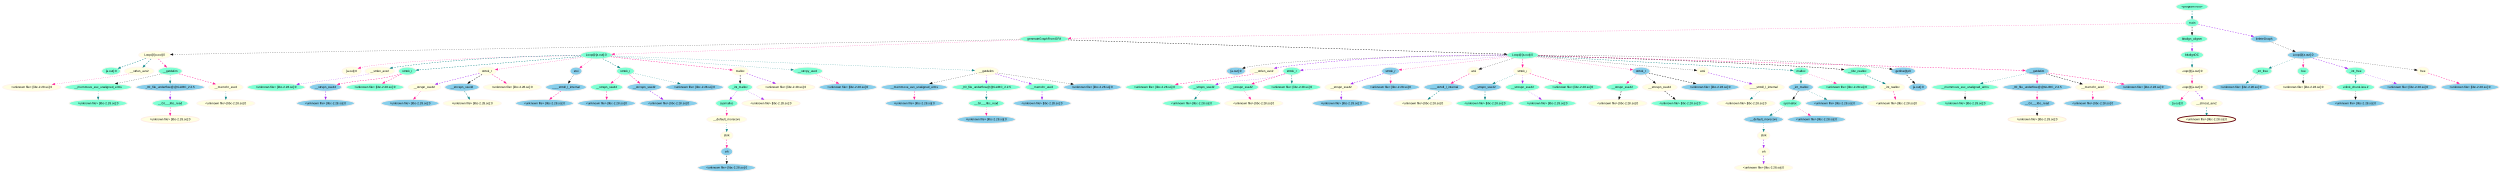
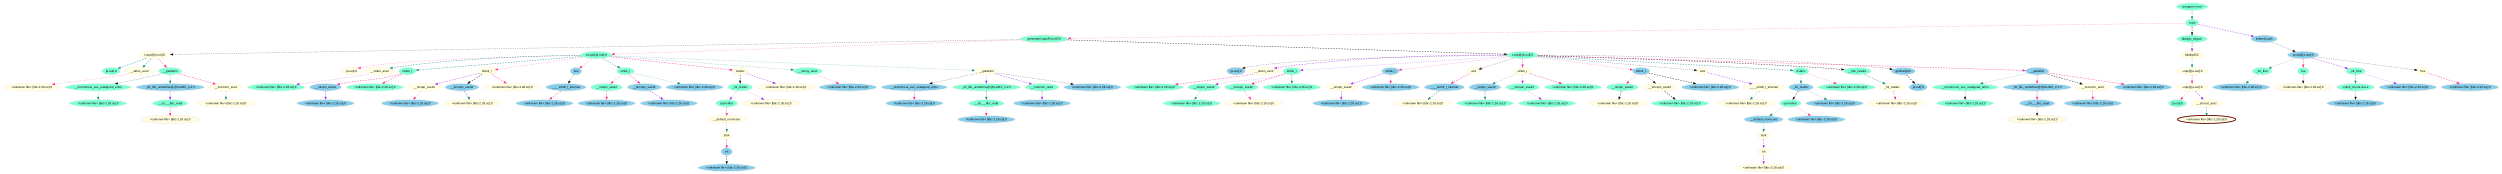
(2192, 55) -> (2192, 55)
